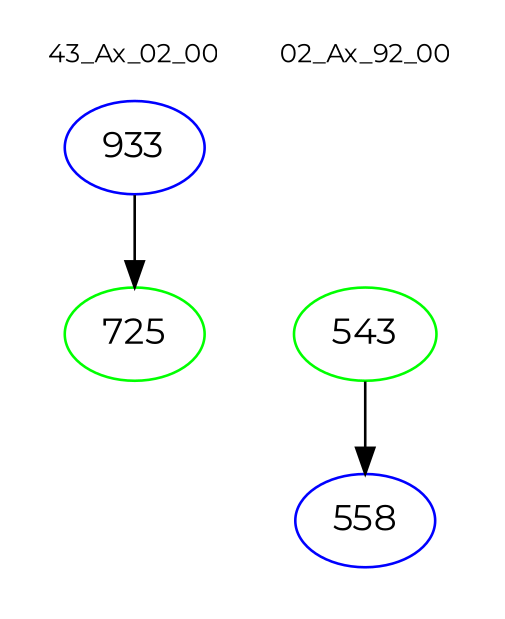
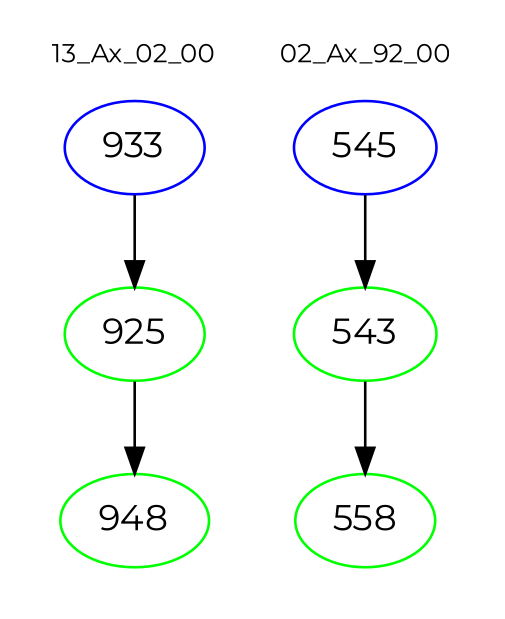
(135, 56) -> (135, 56)
none -> (365, 148)
(135, 334) -> (135, 334)
none -> (135, 521)
(365, 521) -> (365, 521)
